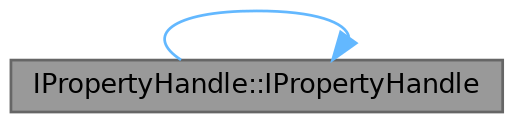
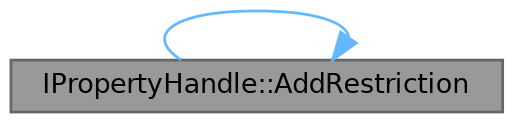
(257, 86) -> (257, 86)
